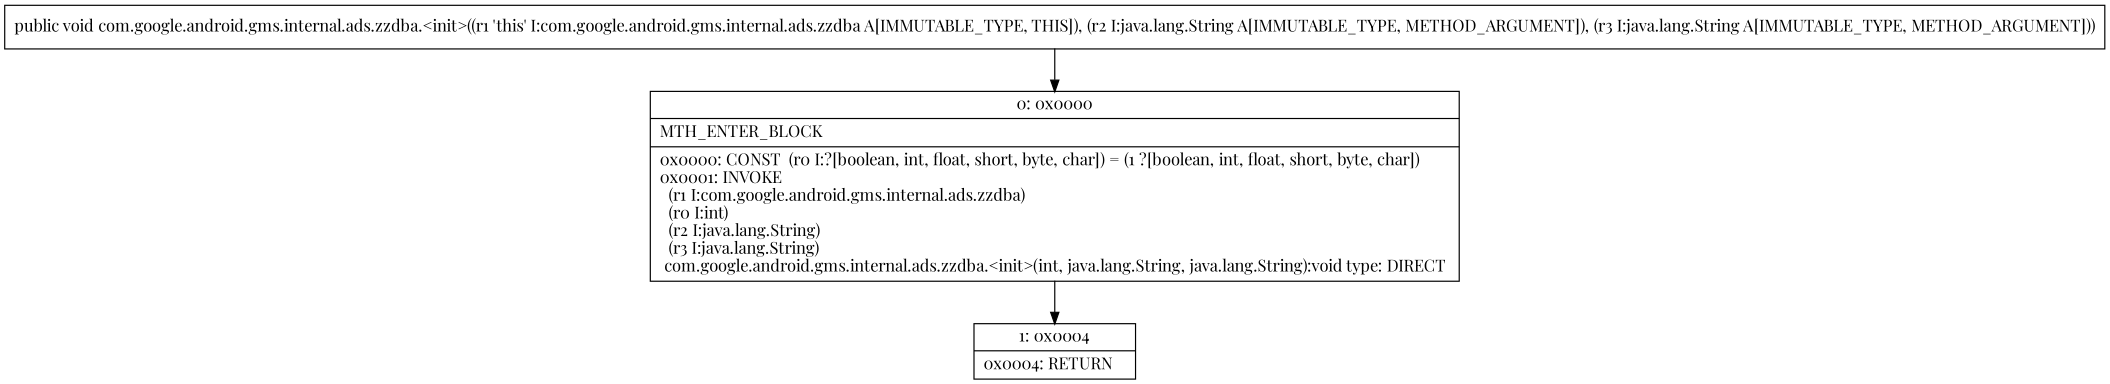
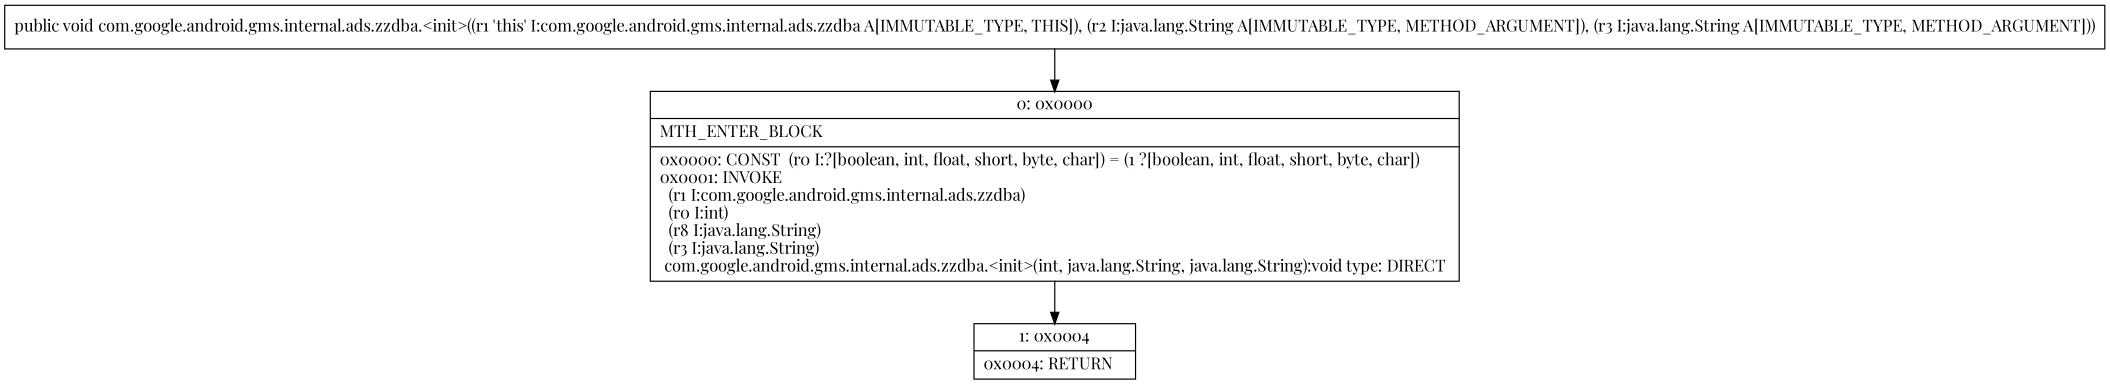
(740, 231) -> (741, 231)
